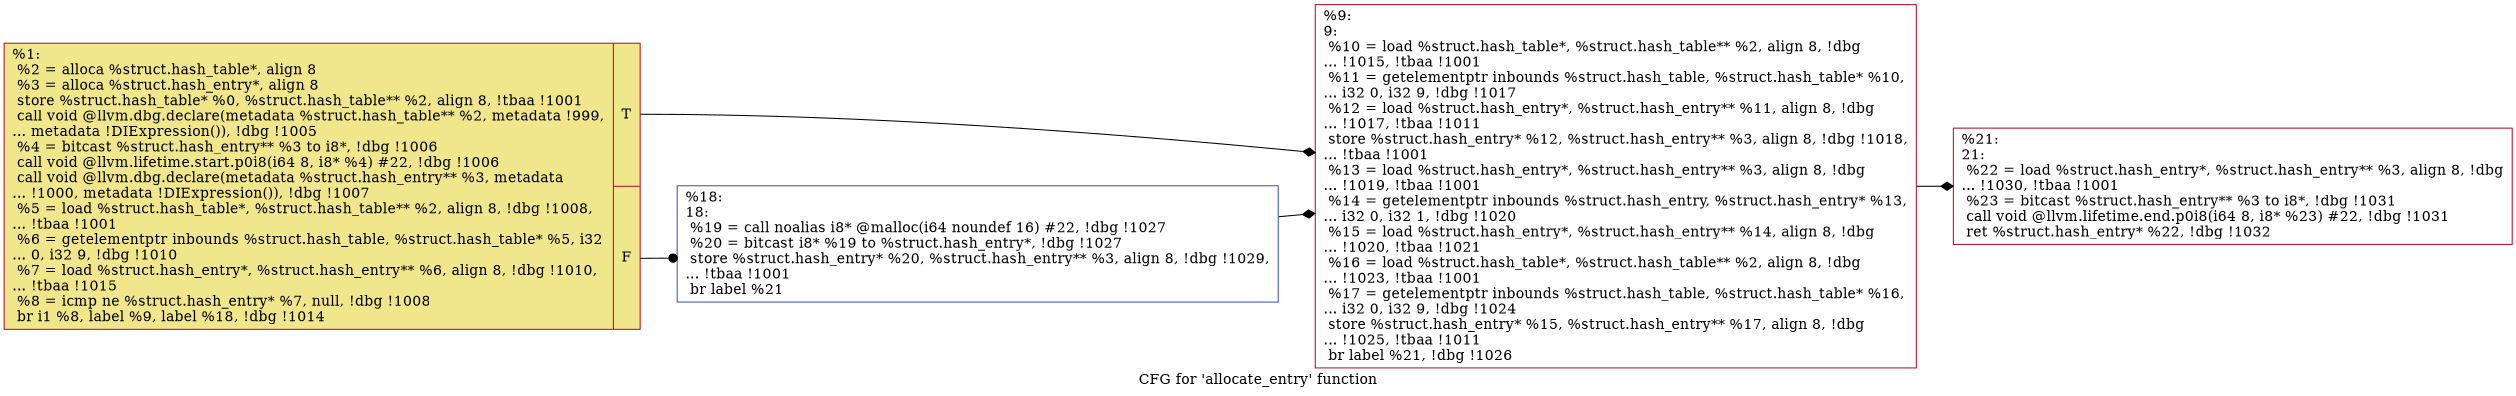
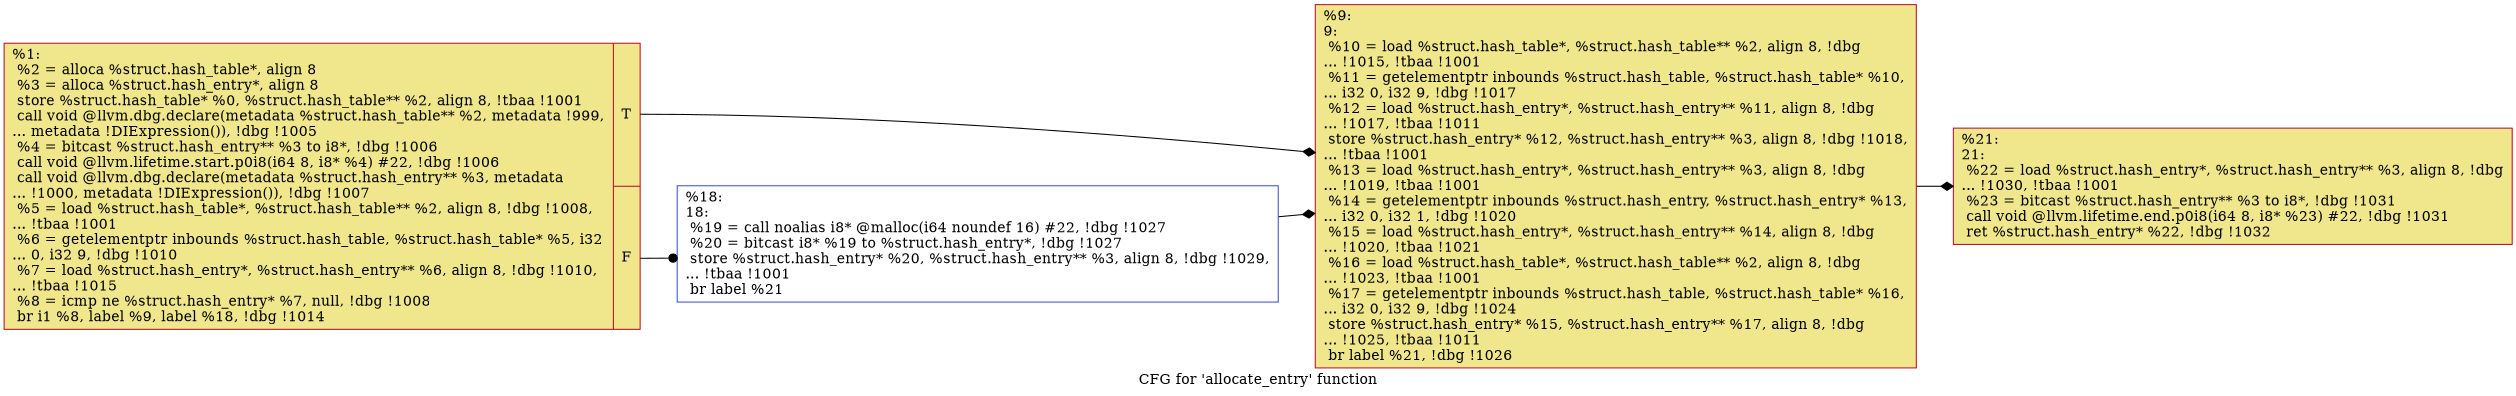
(1616, 186) -> (1616, 186)
(2233, 186) -> (2233, 186)
